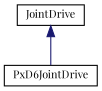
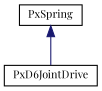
(51, 15) -> (51, 15)
